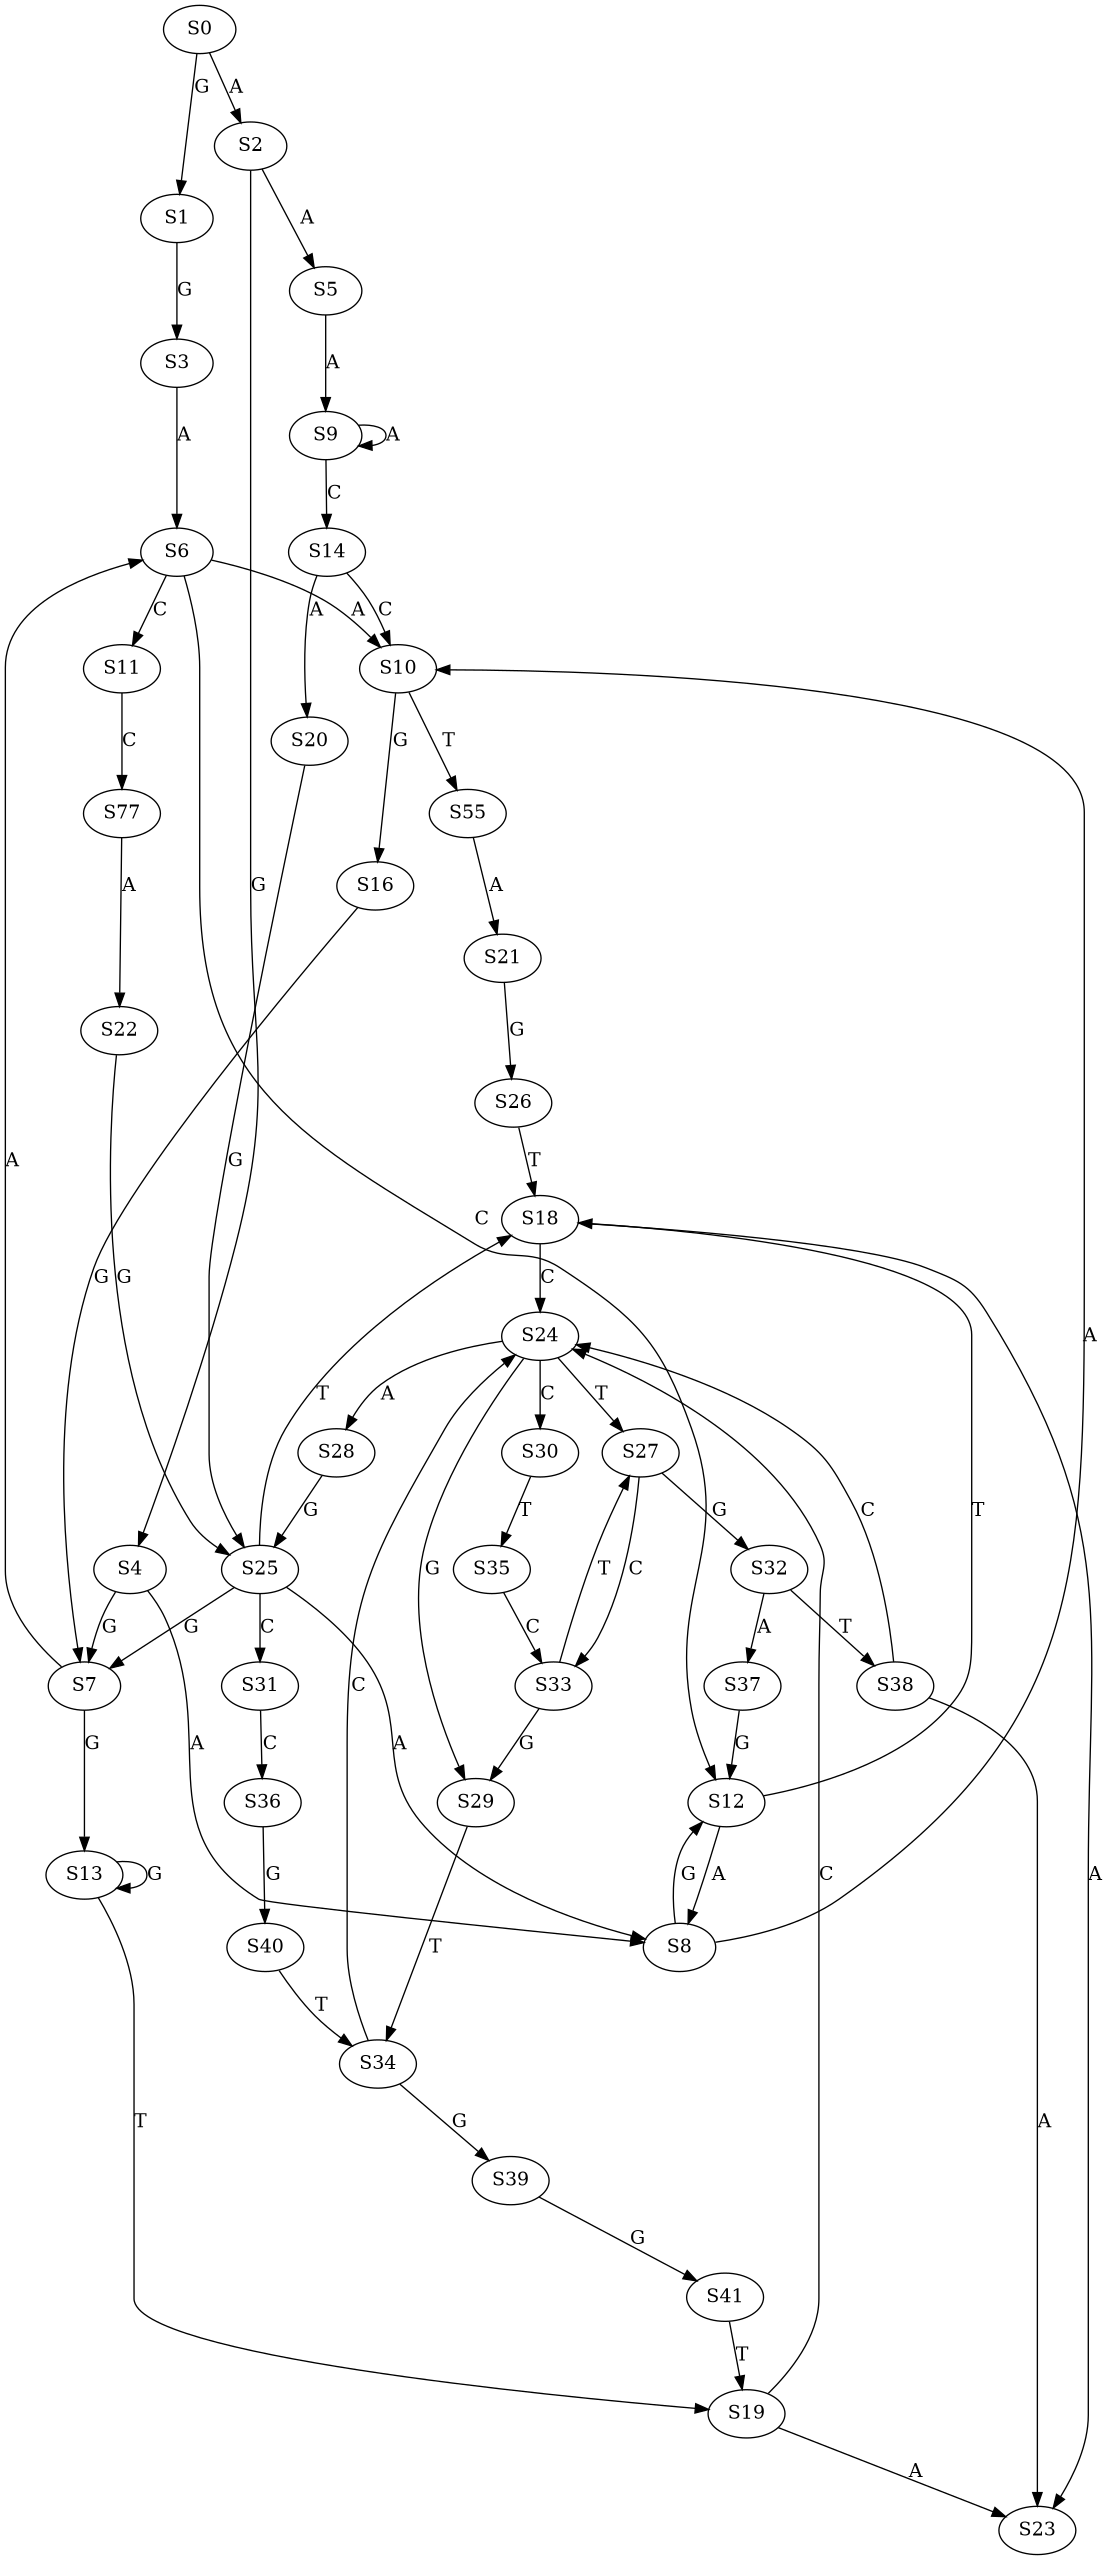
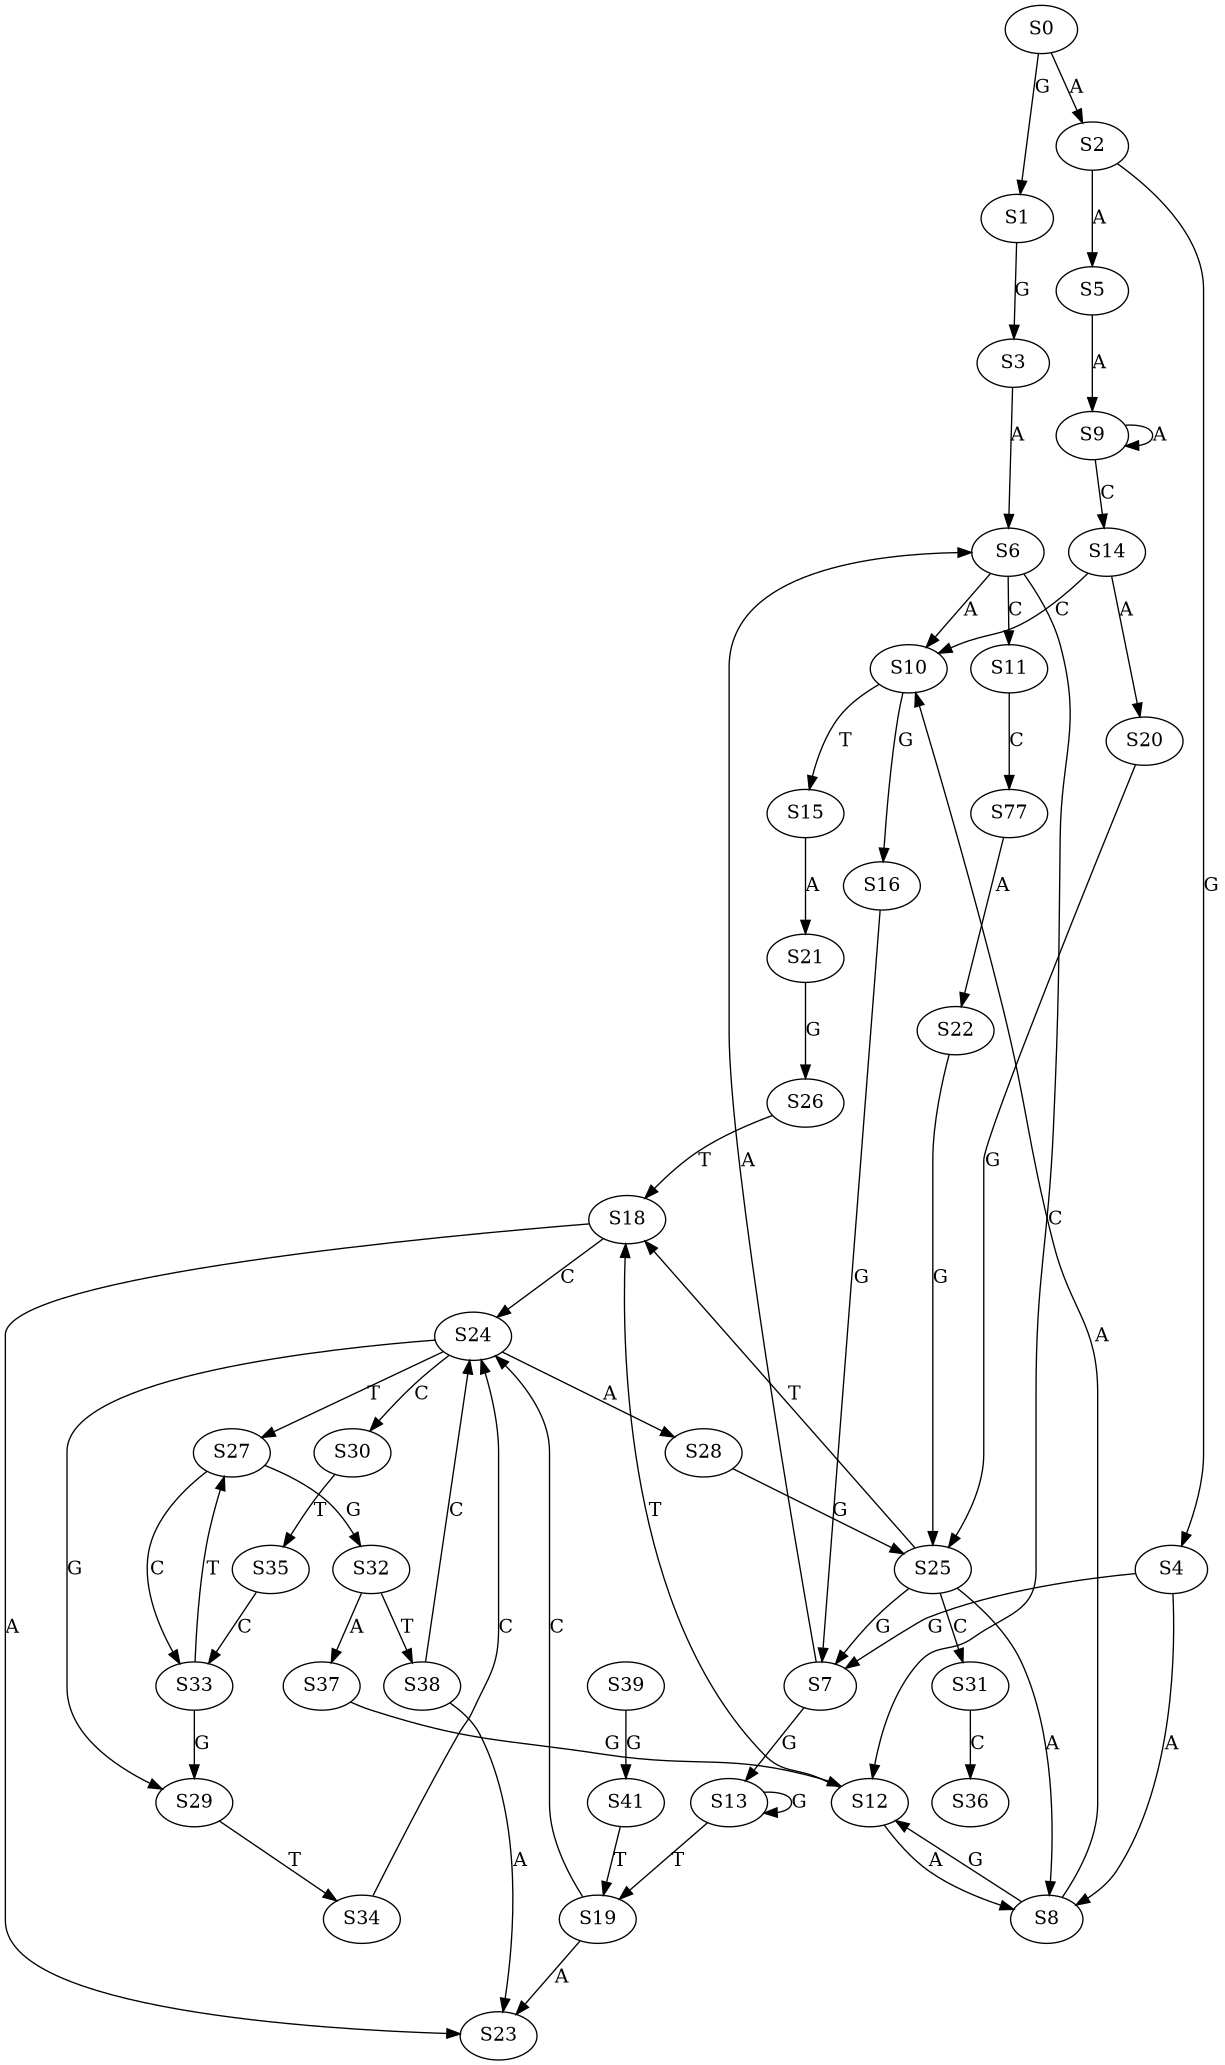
(468, 814) -> (806, 814)
(265, 1947) -> none
(439, 2118) -> none
